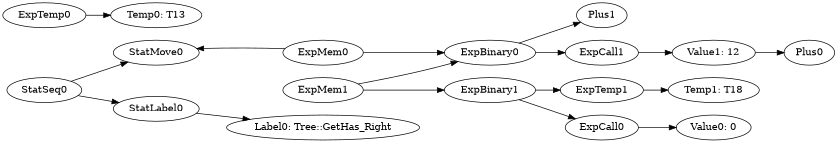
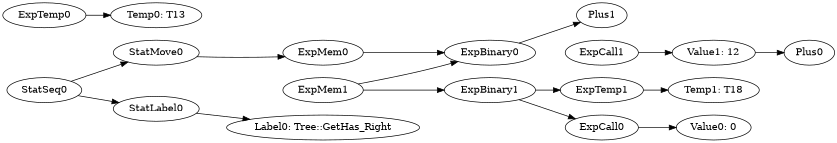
(244, 48) -> (237, 57)
(547, 53) -> none
